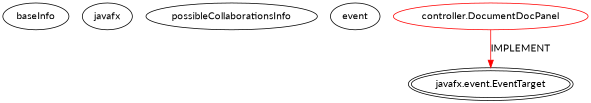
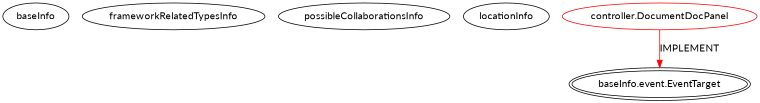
(107, 16) -> (174, 16)
(355, 16) -> (506, 16)
(491, 84) -> (660, 84)
